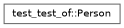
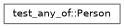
(62, 14) -> (62, 14)
